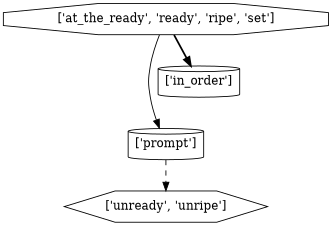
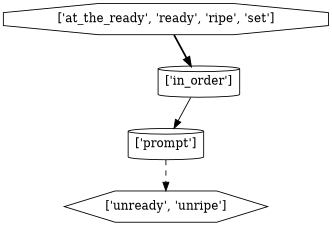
(149, 77) -> (184, 109)
